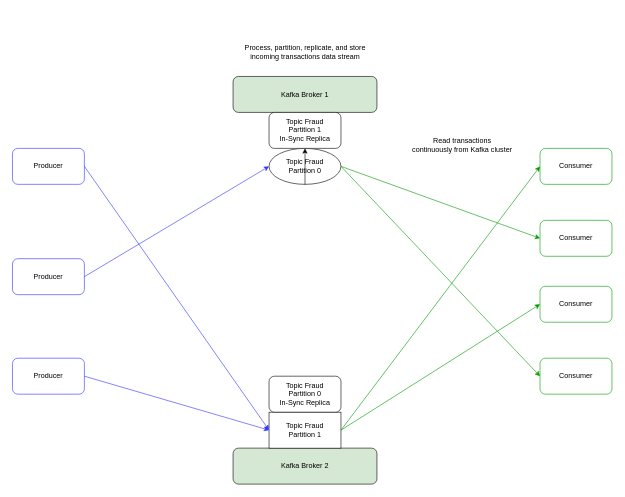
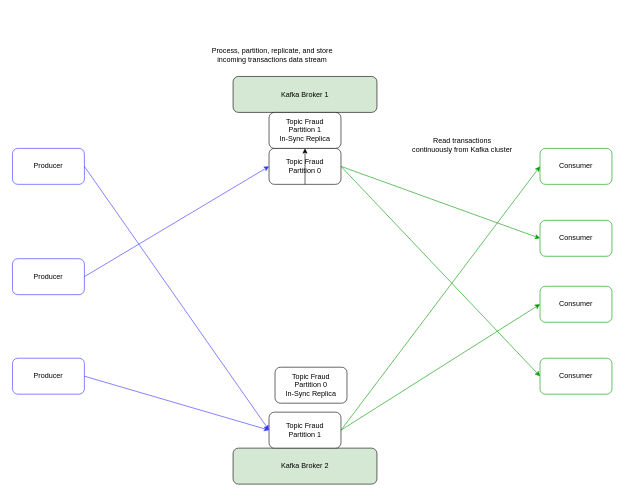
(305, 53) -> (272, 56)
(305, 167) -> (305, 167)
(305, 395) -> (311, 386)
(305, 431) -> (305, 431)
